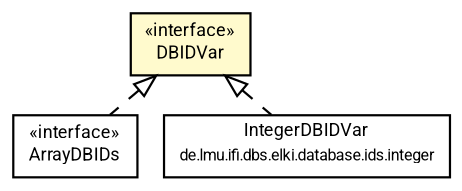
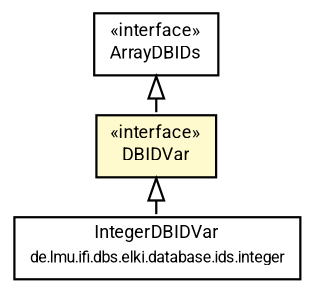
(124, 103) -> (156, 107)
